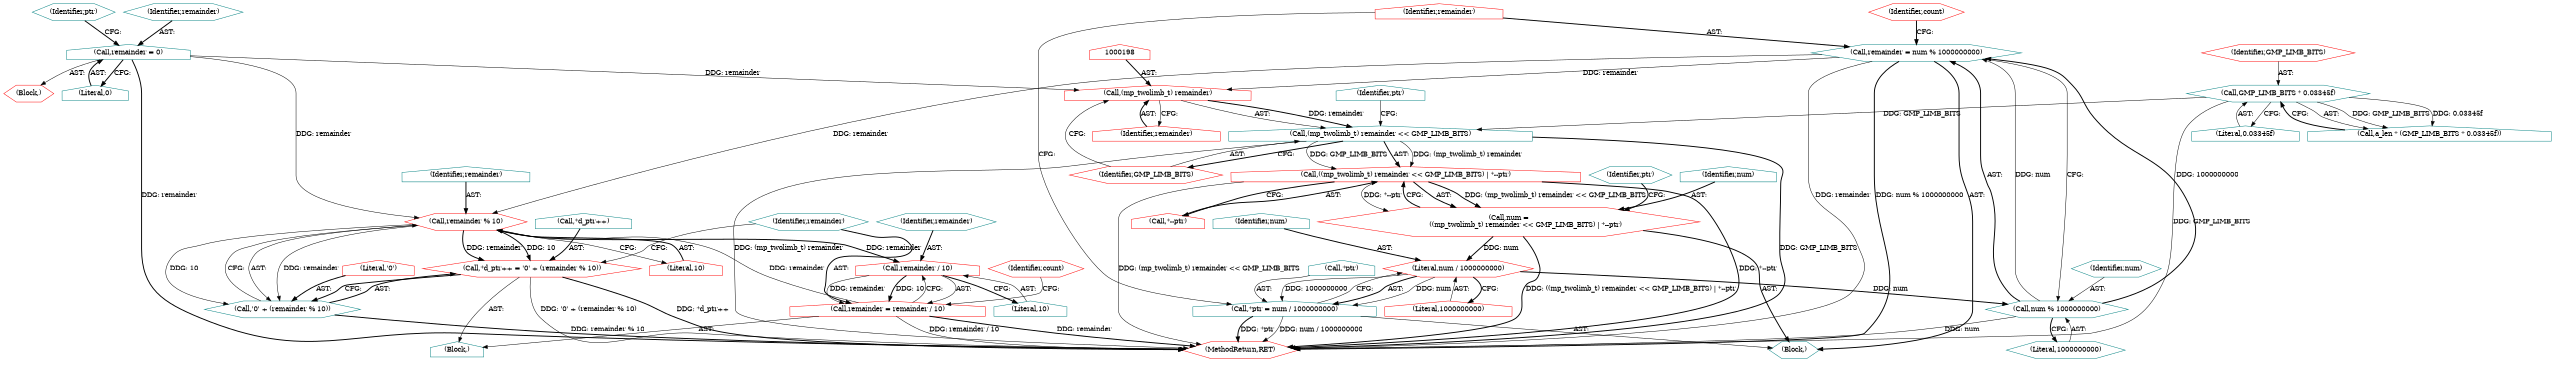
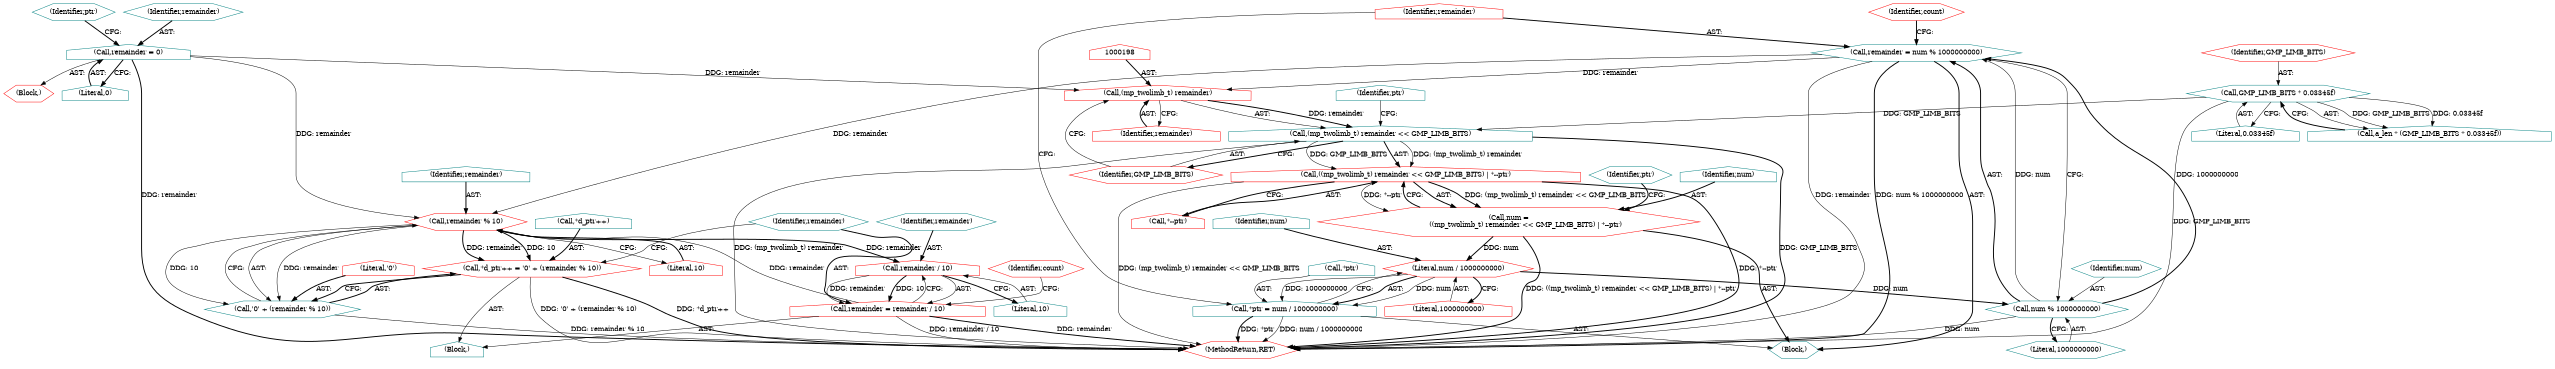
(588, 334) -> (588, 334)
